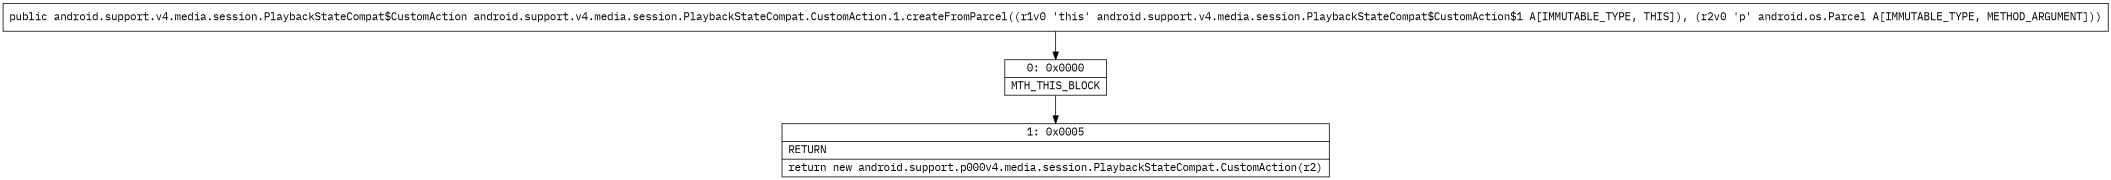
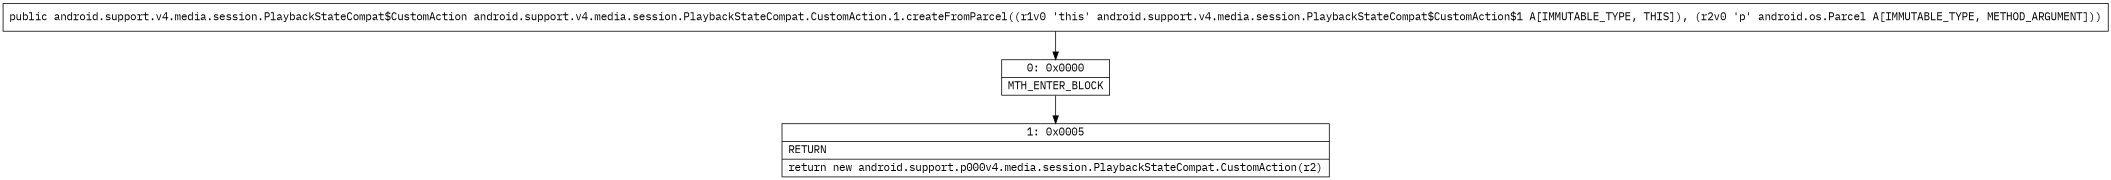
(1056, 86) -> (1056, 86)
